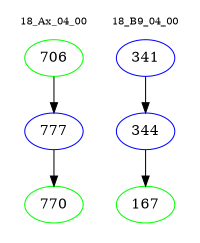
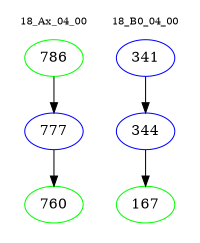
(146, 22) -> (146, 22)
(54, 58) -> (54, 58)
(54, 205) -> (54, 205)
